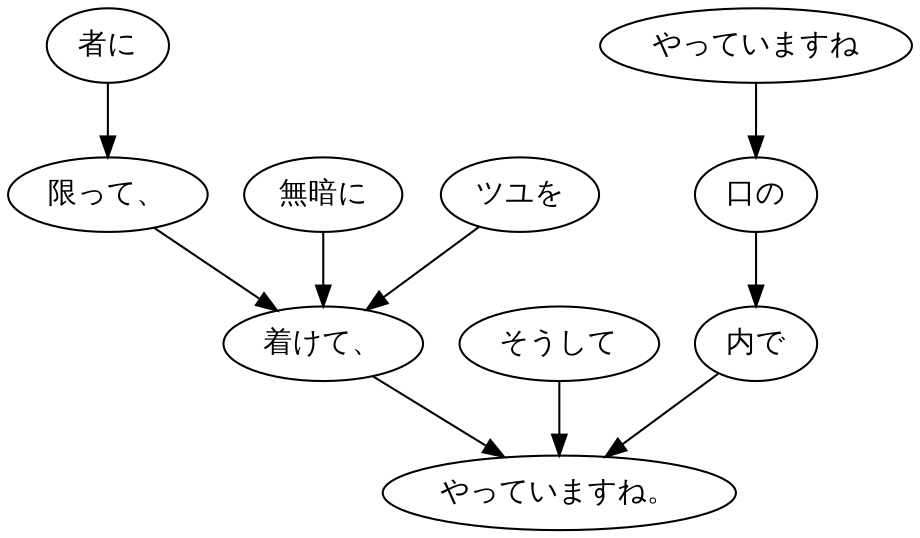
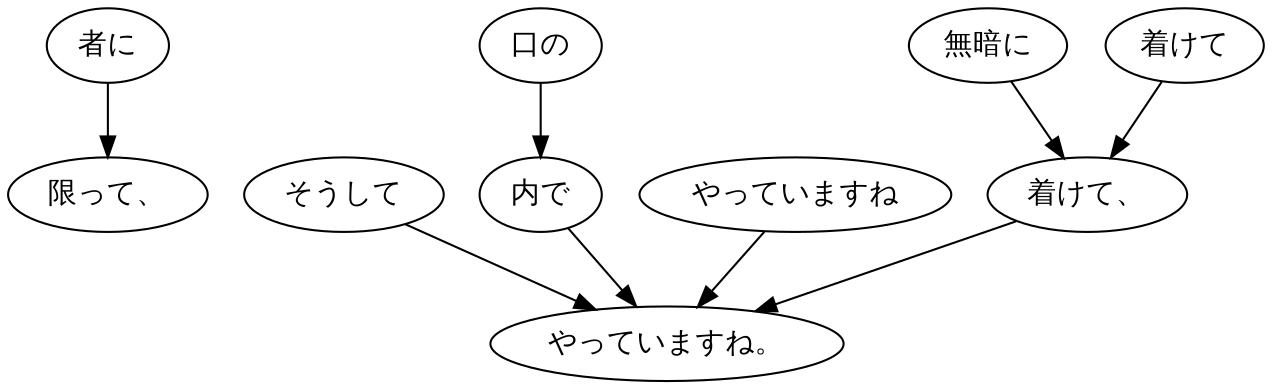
(756, 110) -> (738, 261)
(520, 195) -> (1185, 46)
(207, 263) -> none
